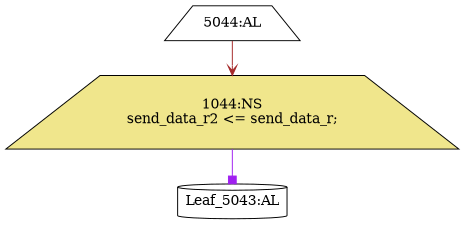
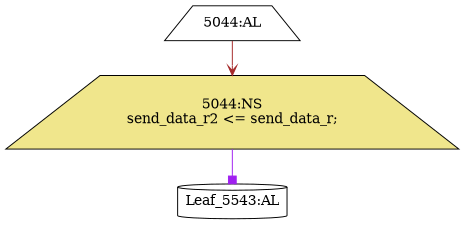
(232, 112) -> (232, 112)
(232, 201) -> (232, 201)
